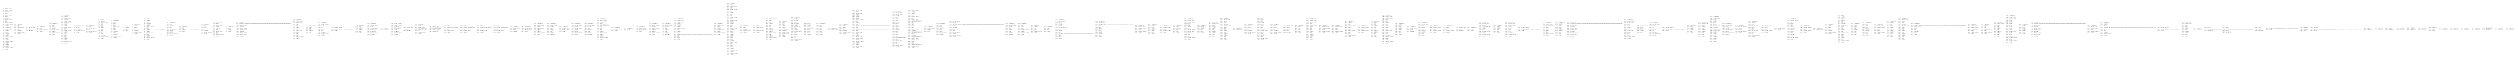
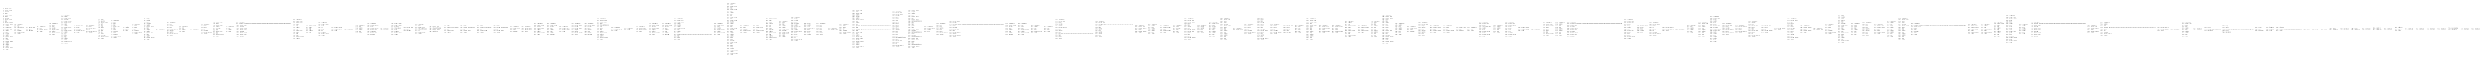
(2282, 29) -> none
